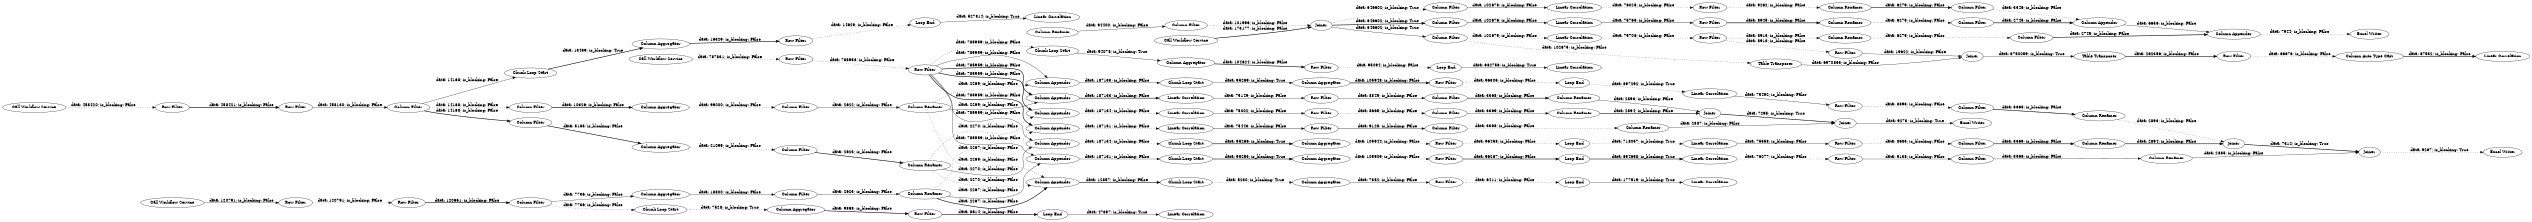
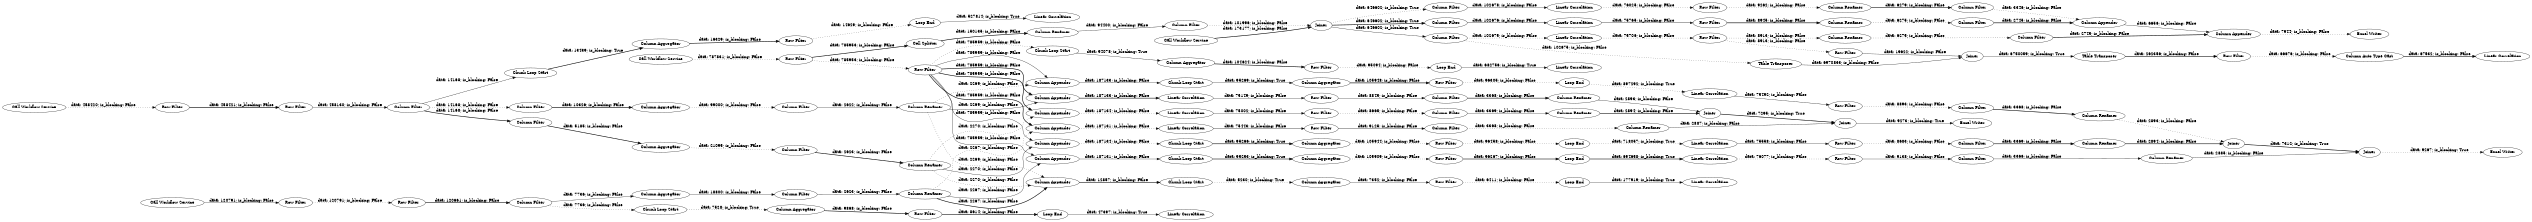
none -> (925, 44)
